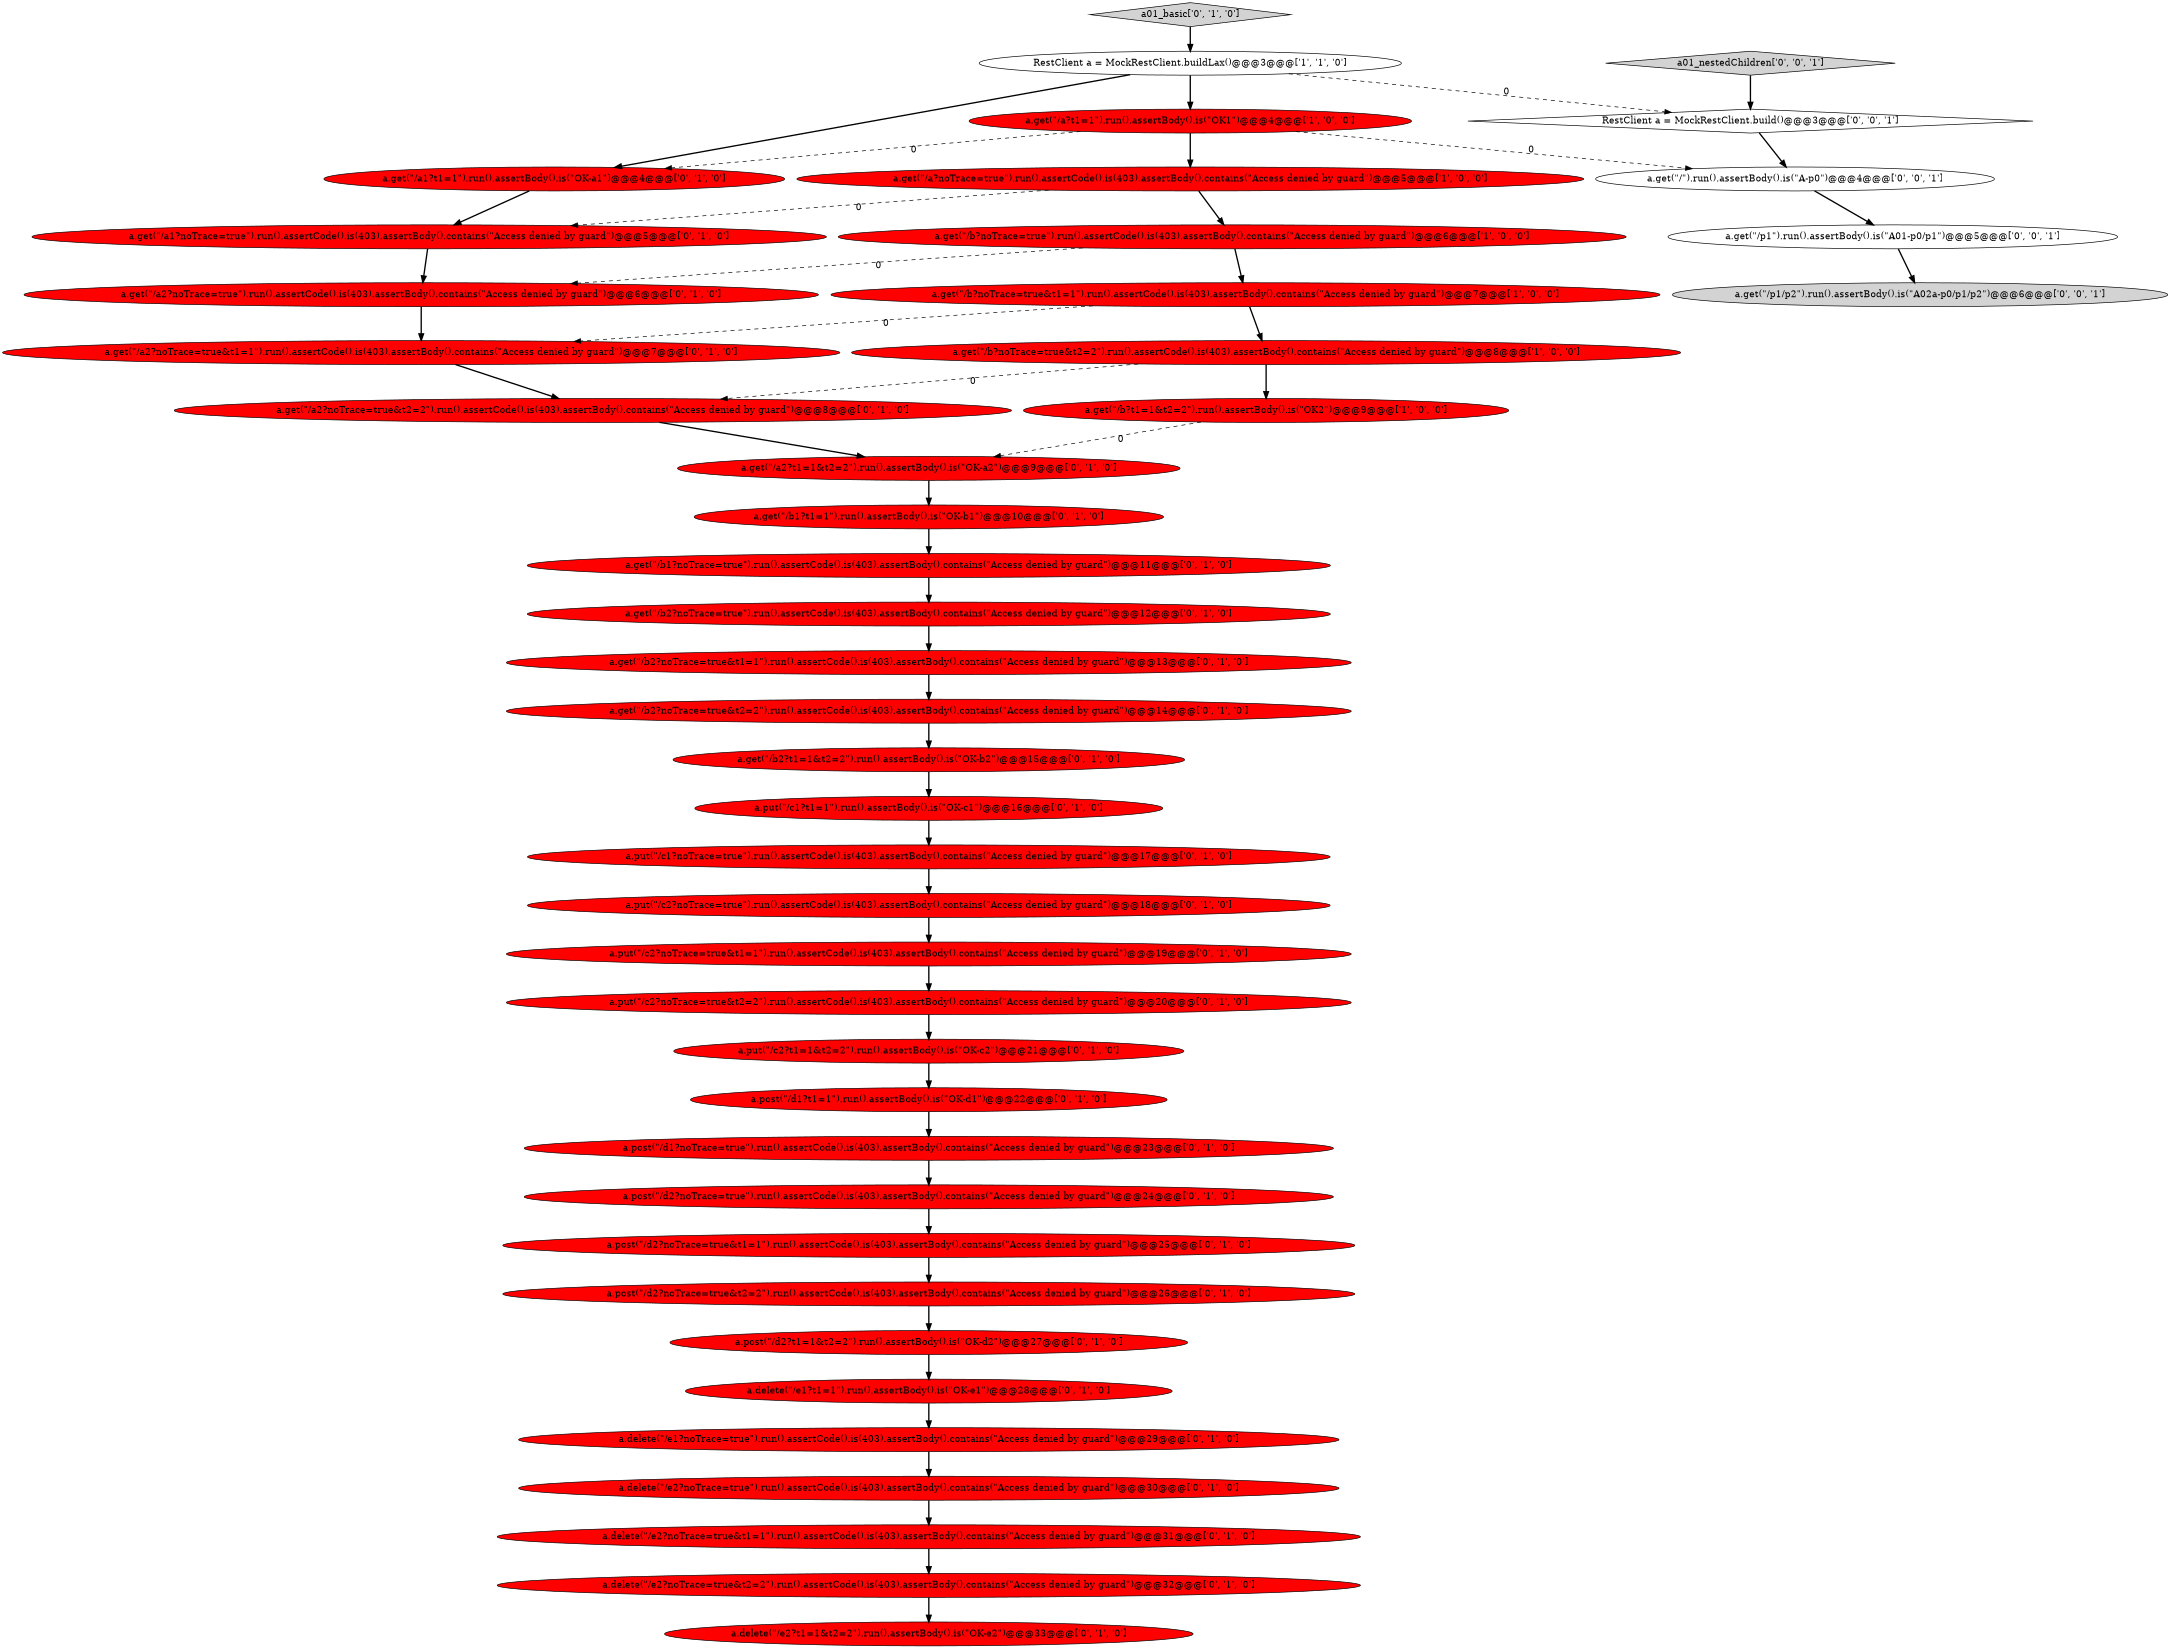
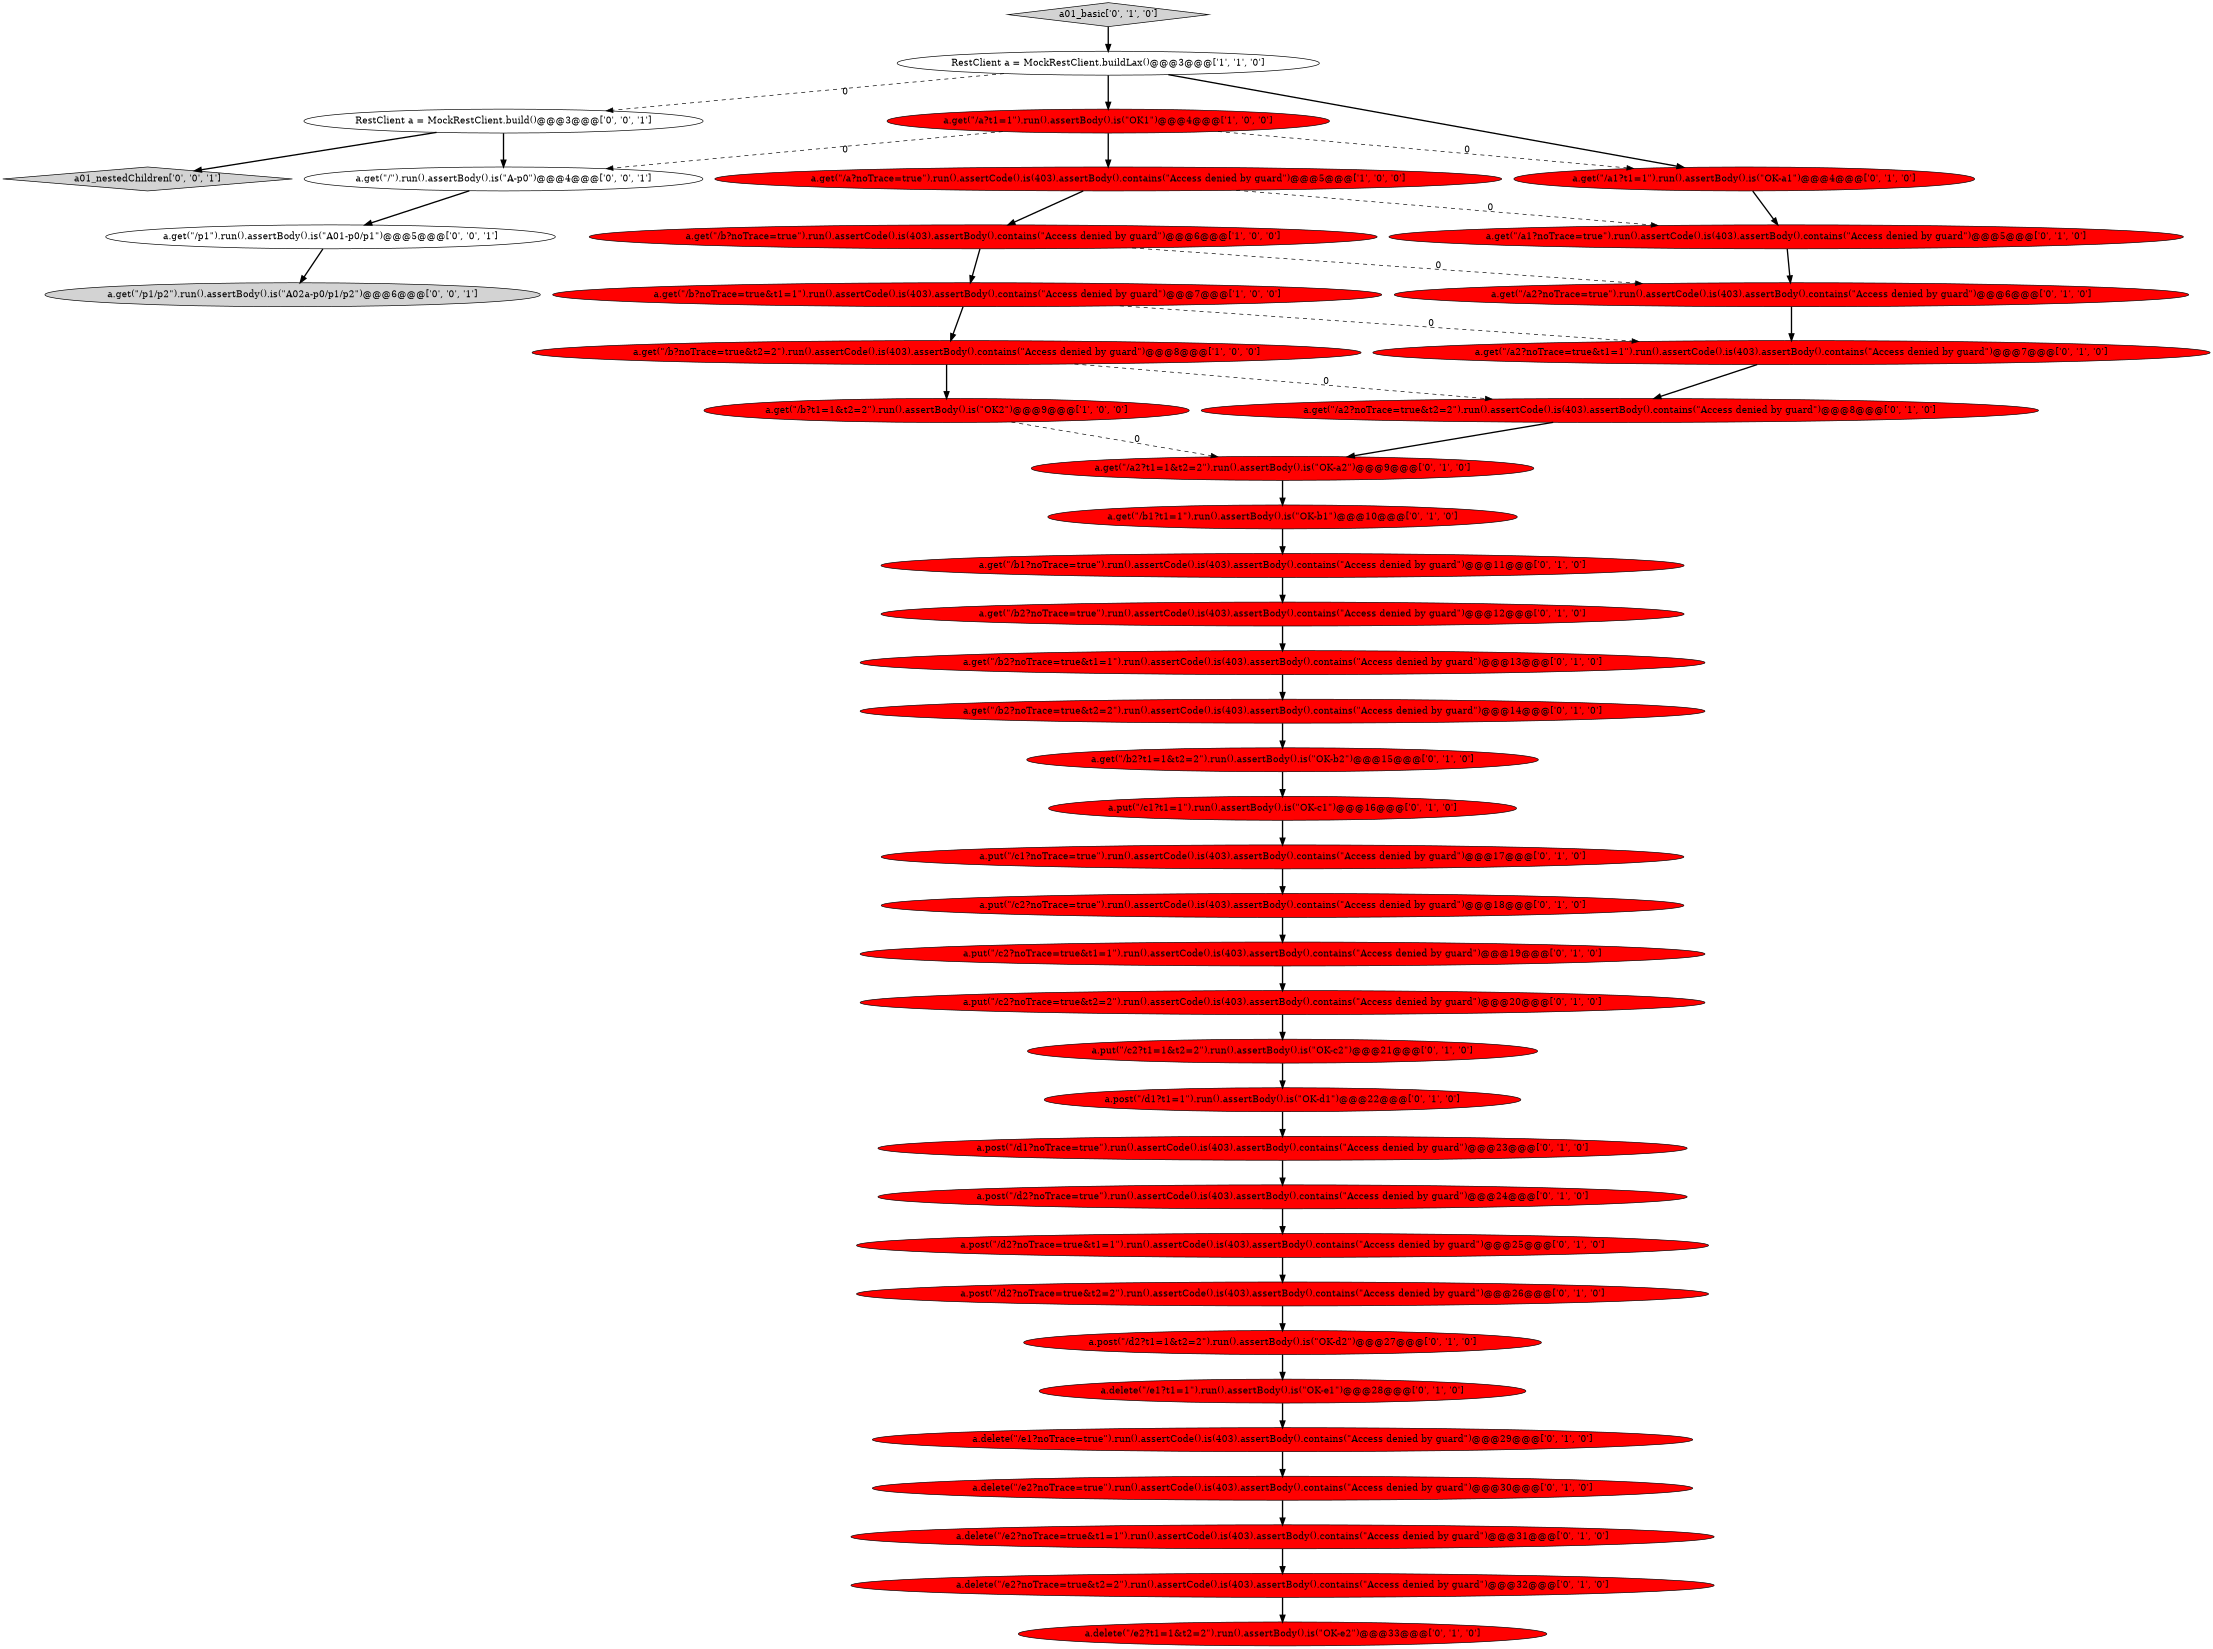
(1750, 89) -> (319, 151)
(1750, 121) -> (504, 121)
